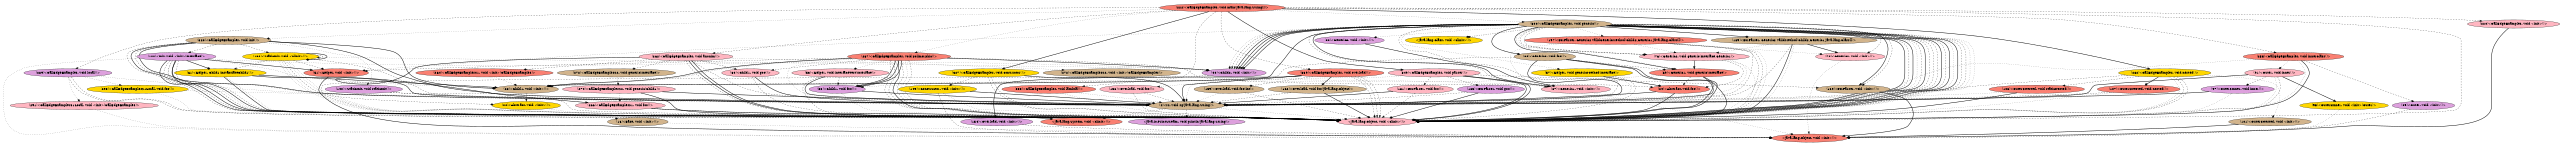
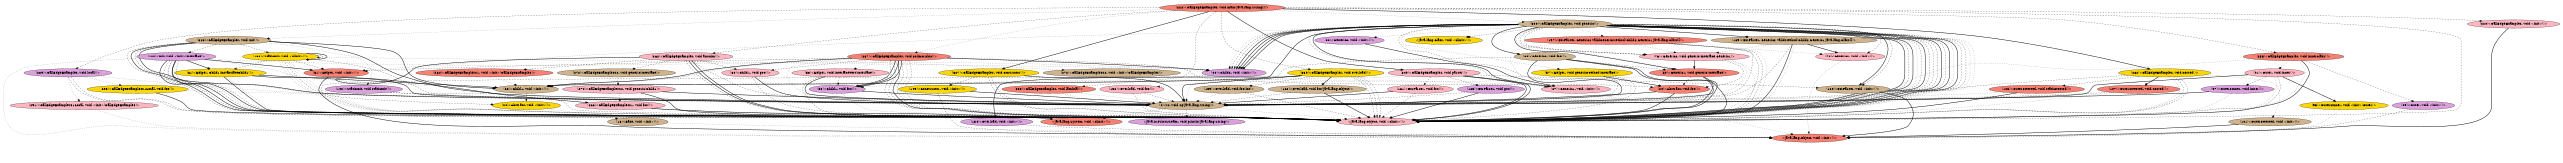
(1336, 73) -> (1336, 73)
(745, 117) -> (745, 117)
